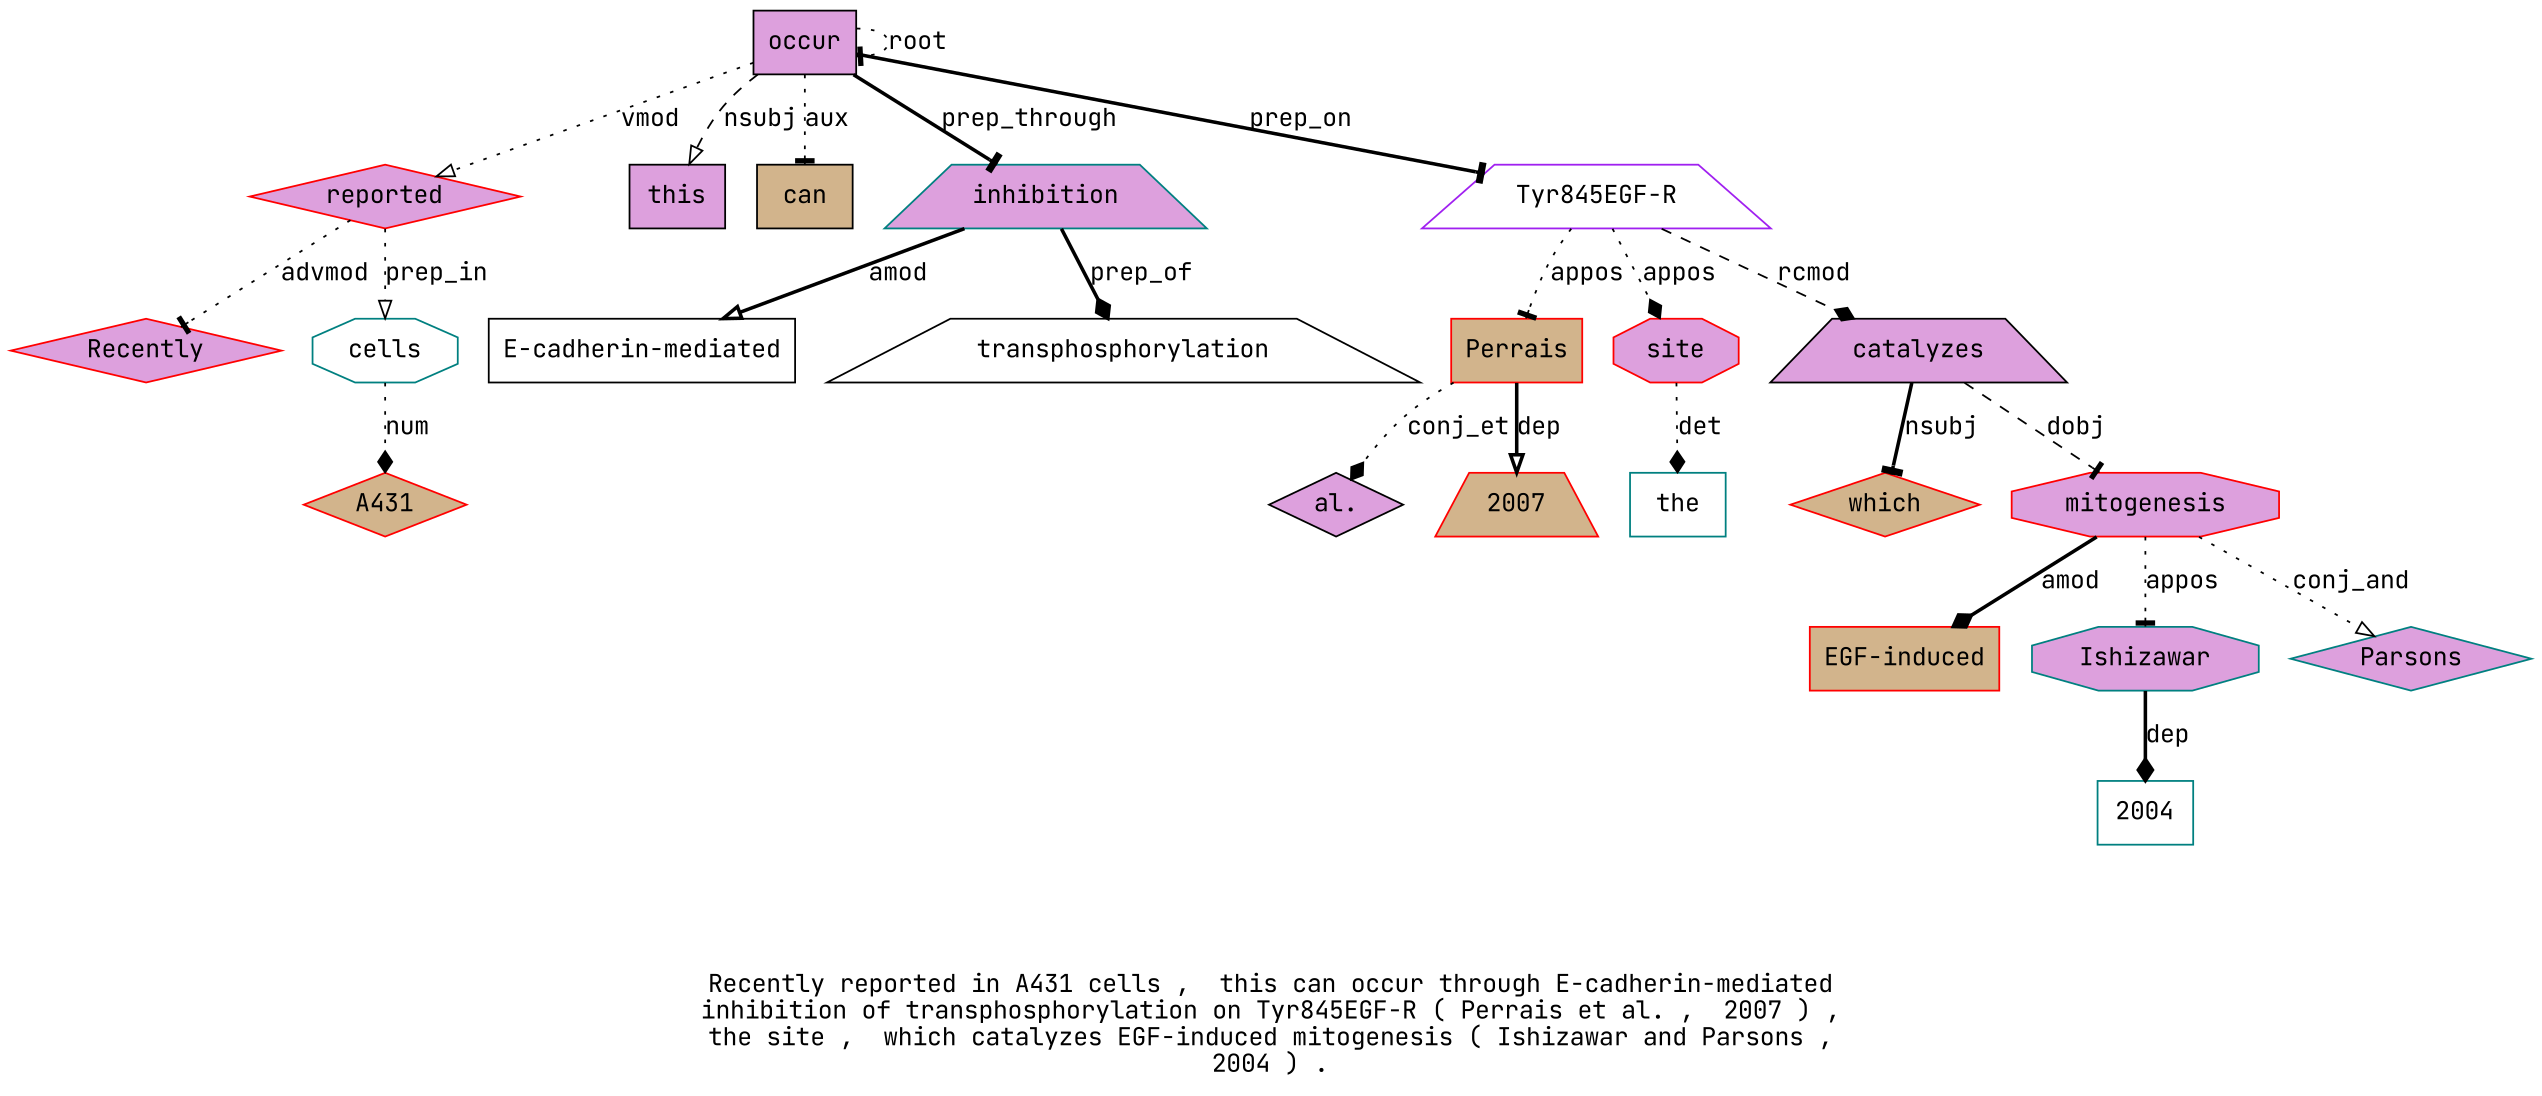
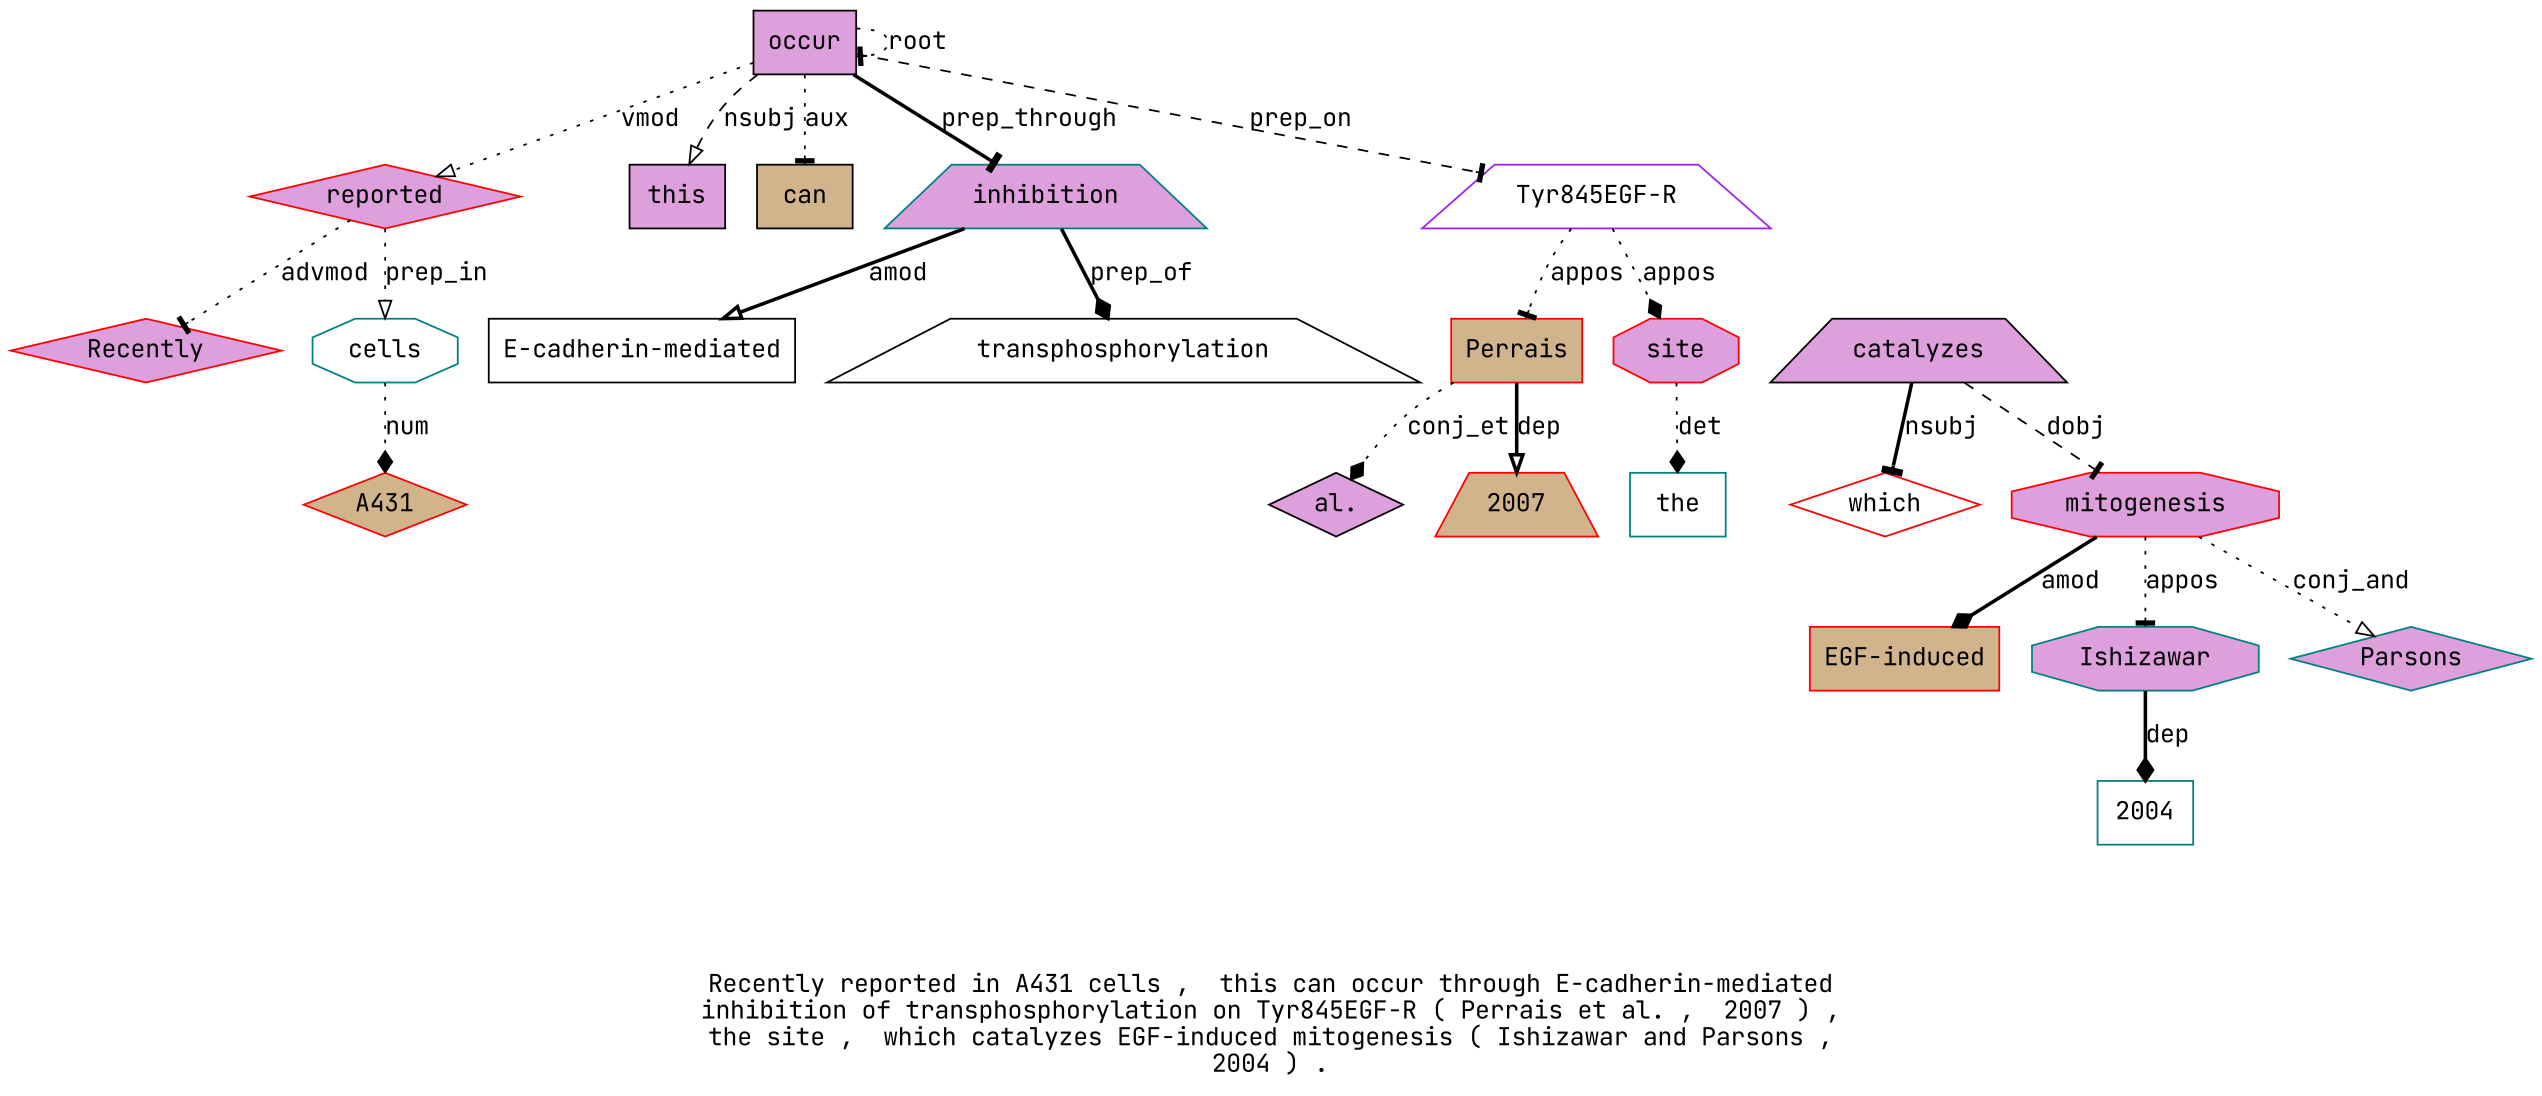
(1166, 113) -> (1166, 113)
(1748, 269) -> none
(1885, 505) -> (1885, 505)
